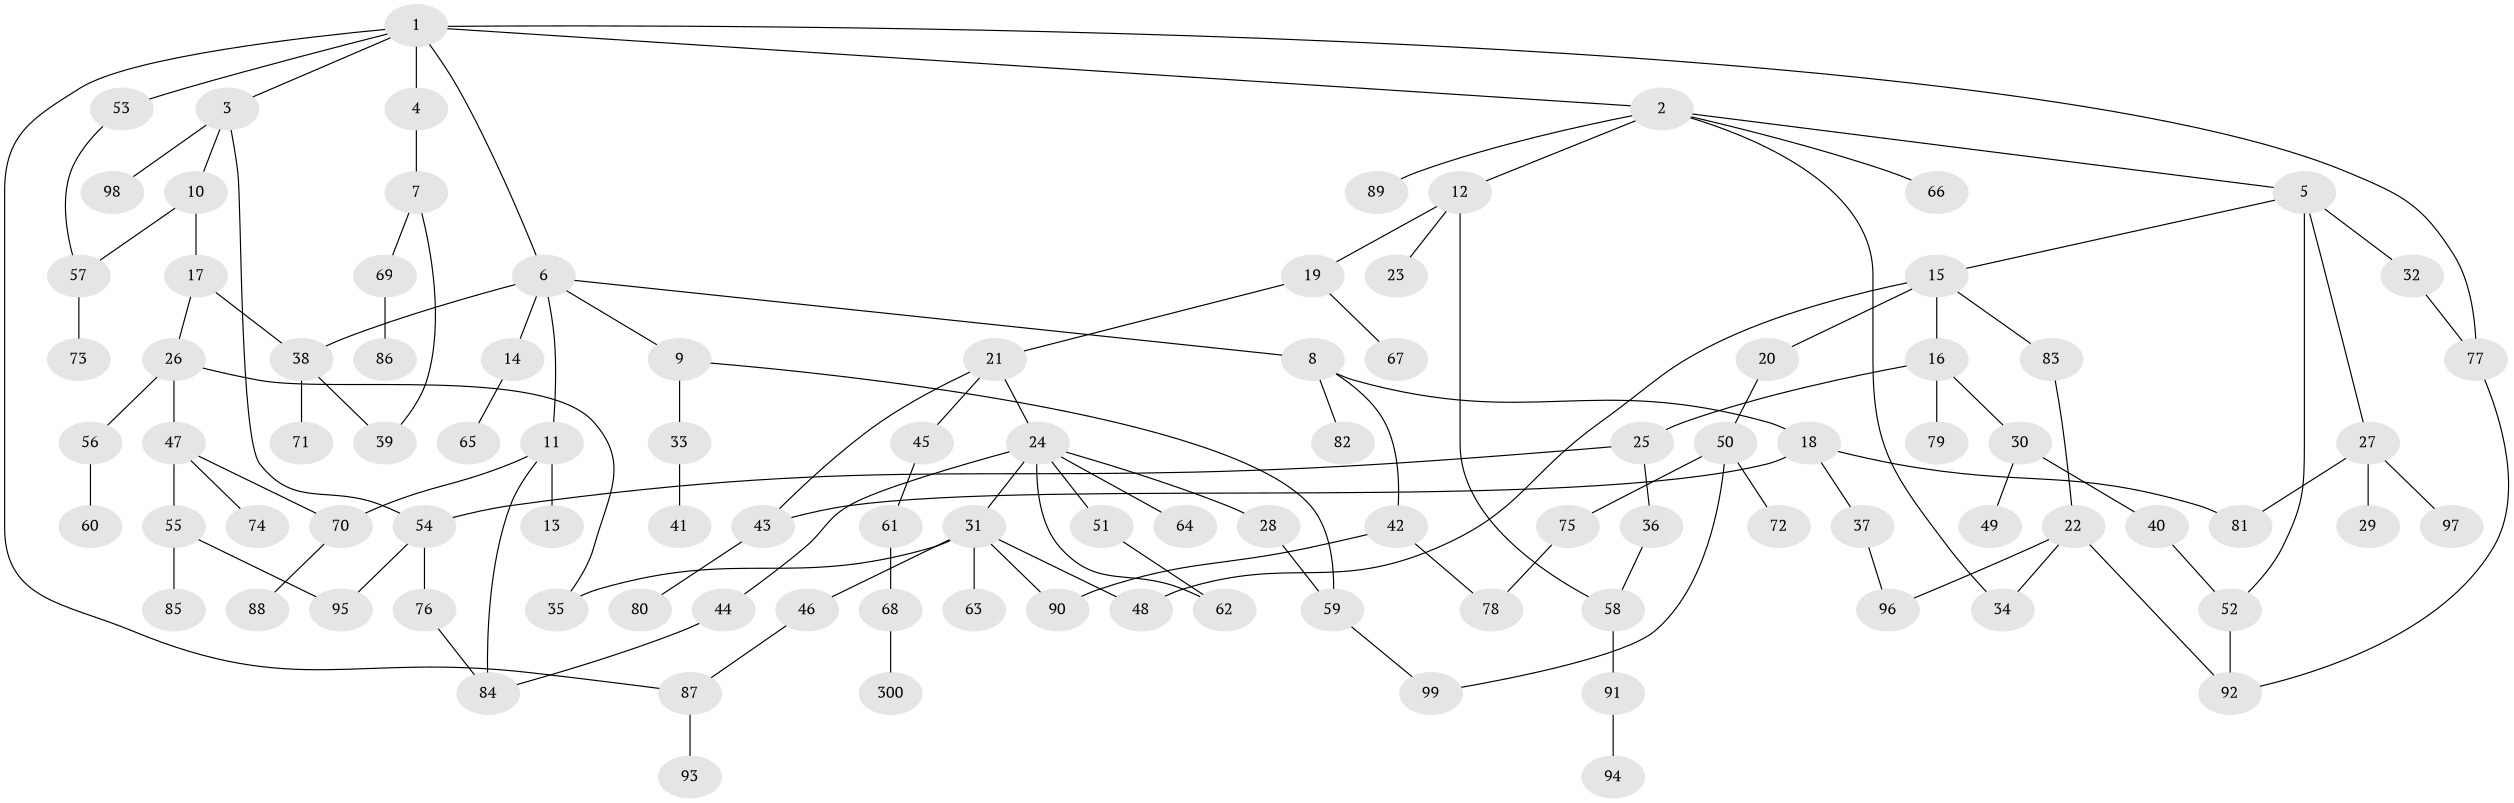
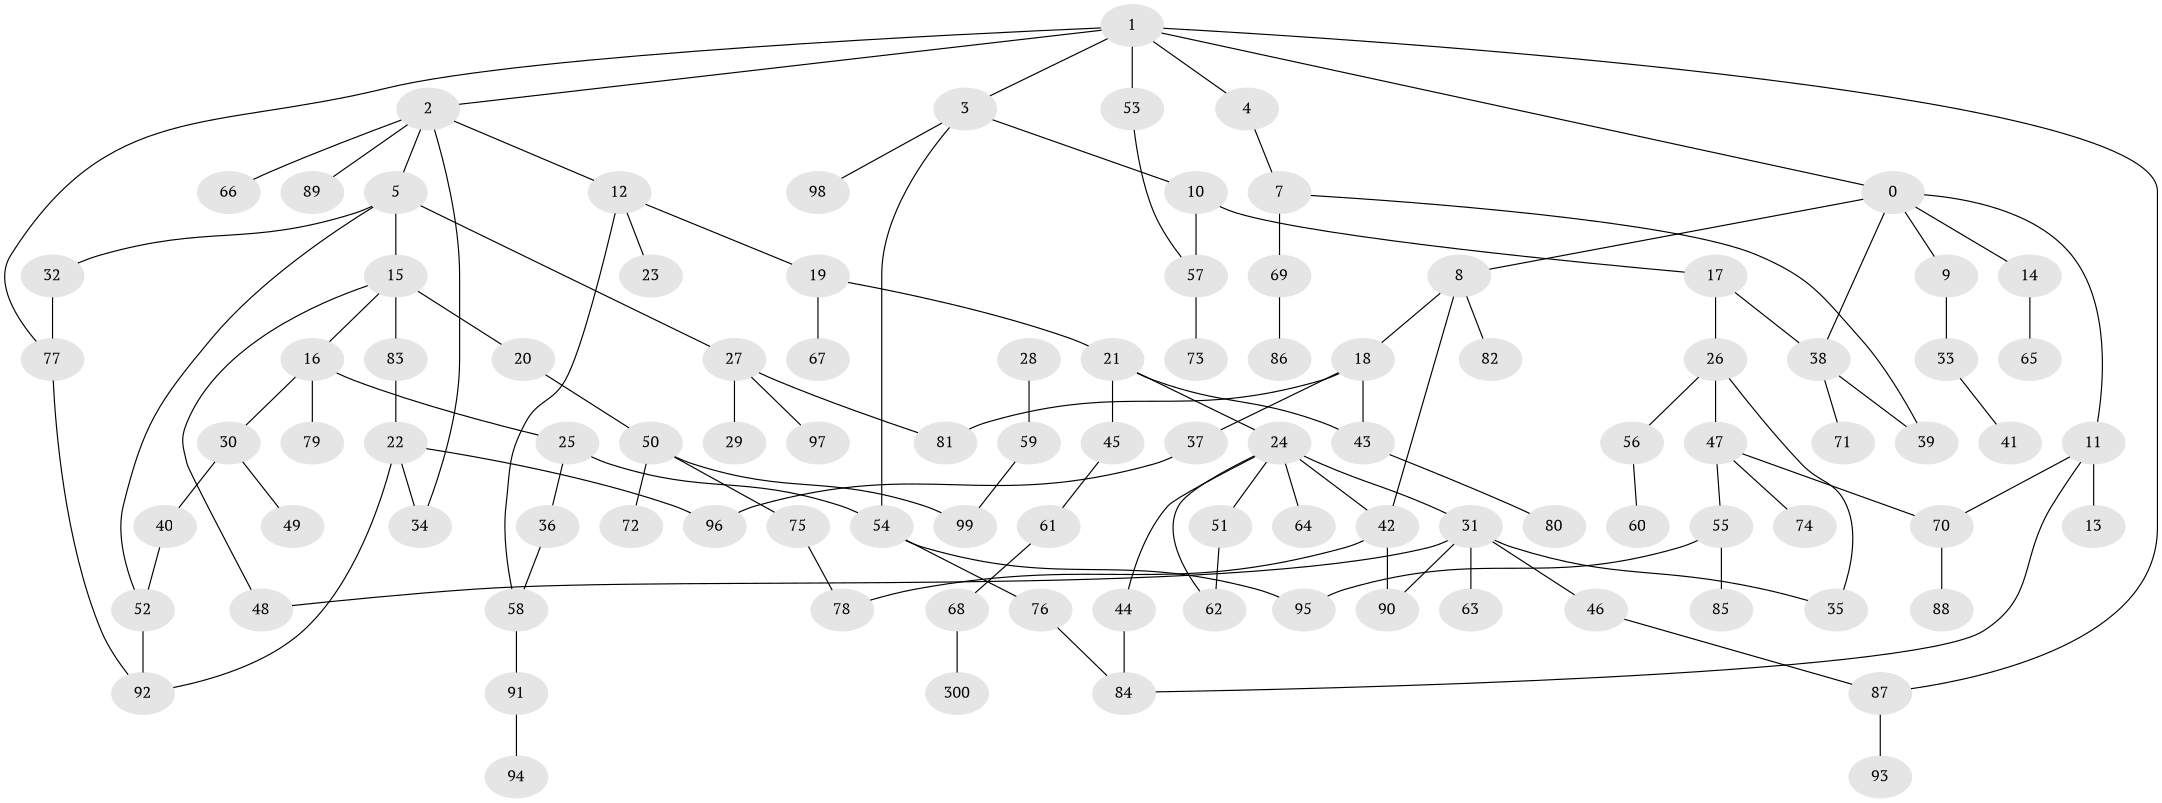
(544, 276) -> (1893, 193)
(1063, 411) -> none
(1156, 480) -> (1334, 485)
